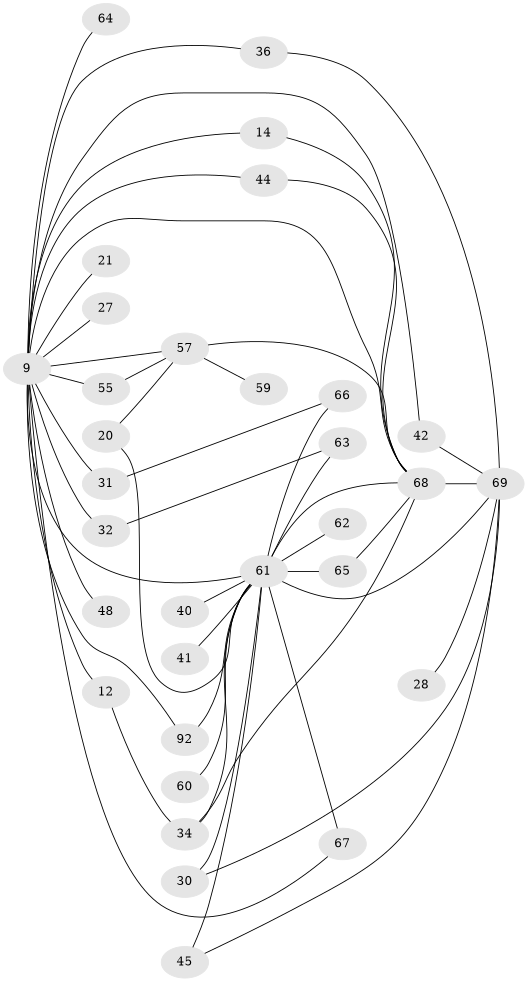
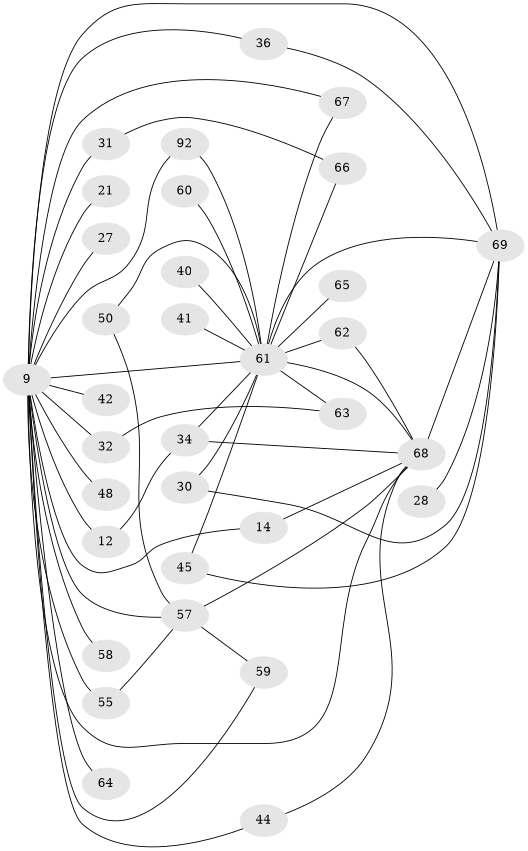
(106, 436) -> (106, 319)
(461, 460) -> (187, 4)
(383, 528) -> (386, 392)
none -> (106, 656)
none -> (78, 799)
